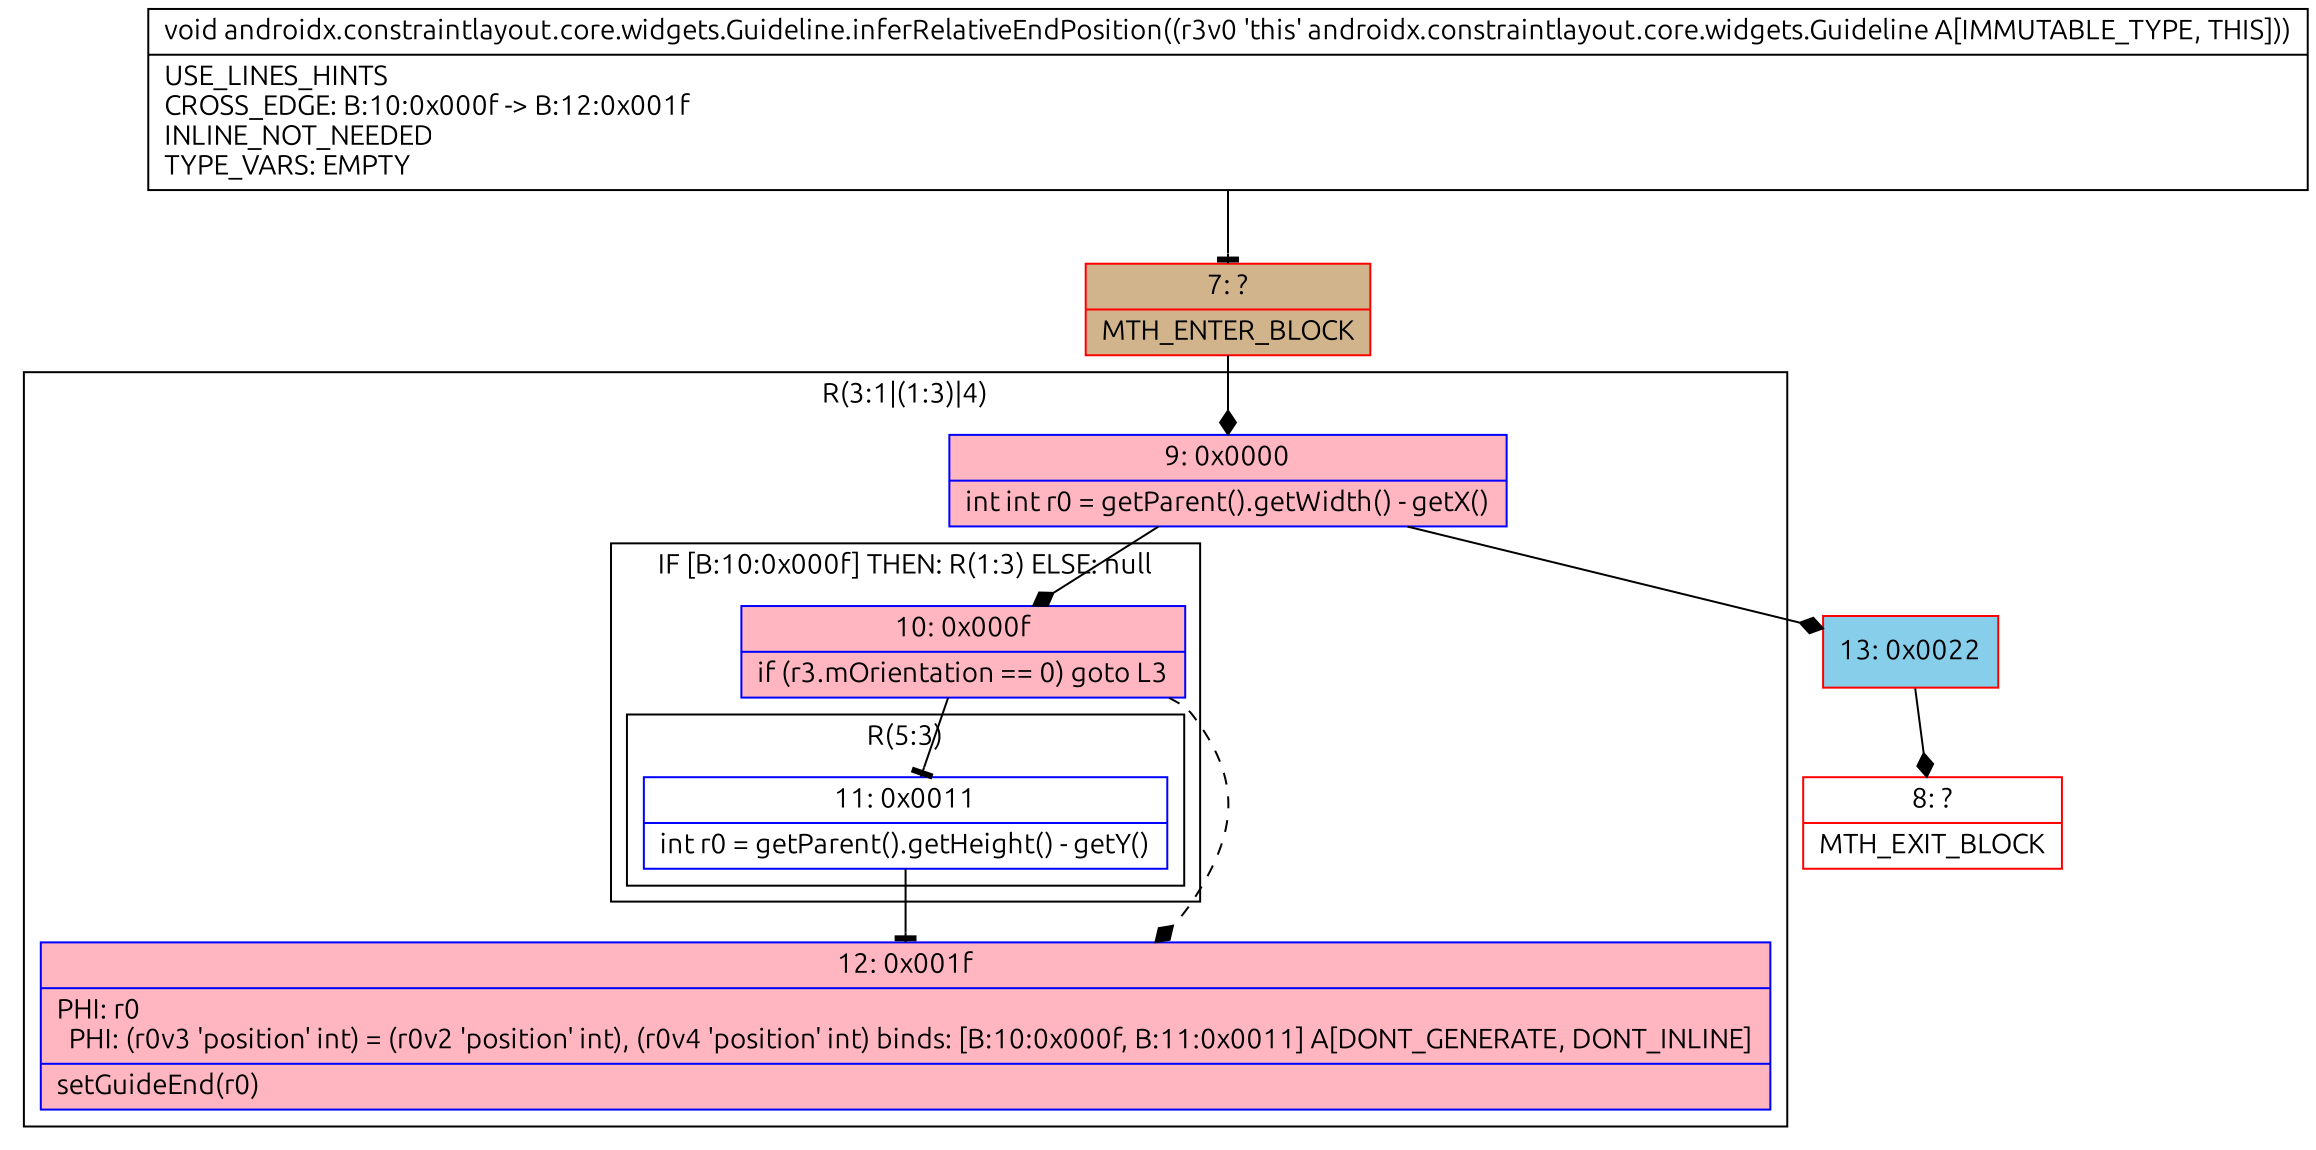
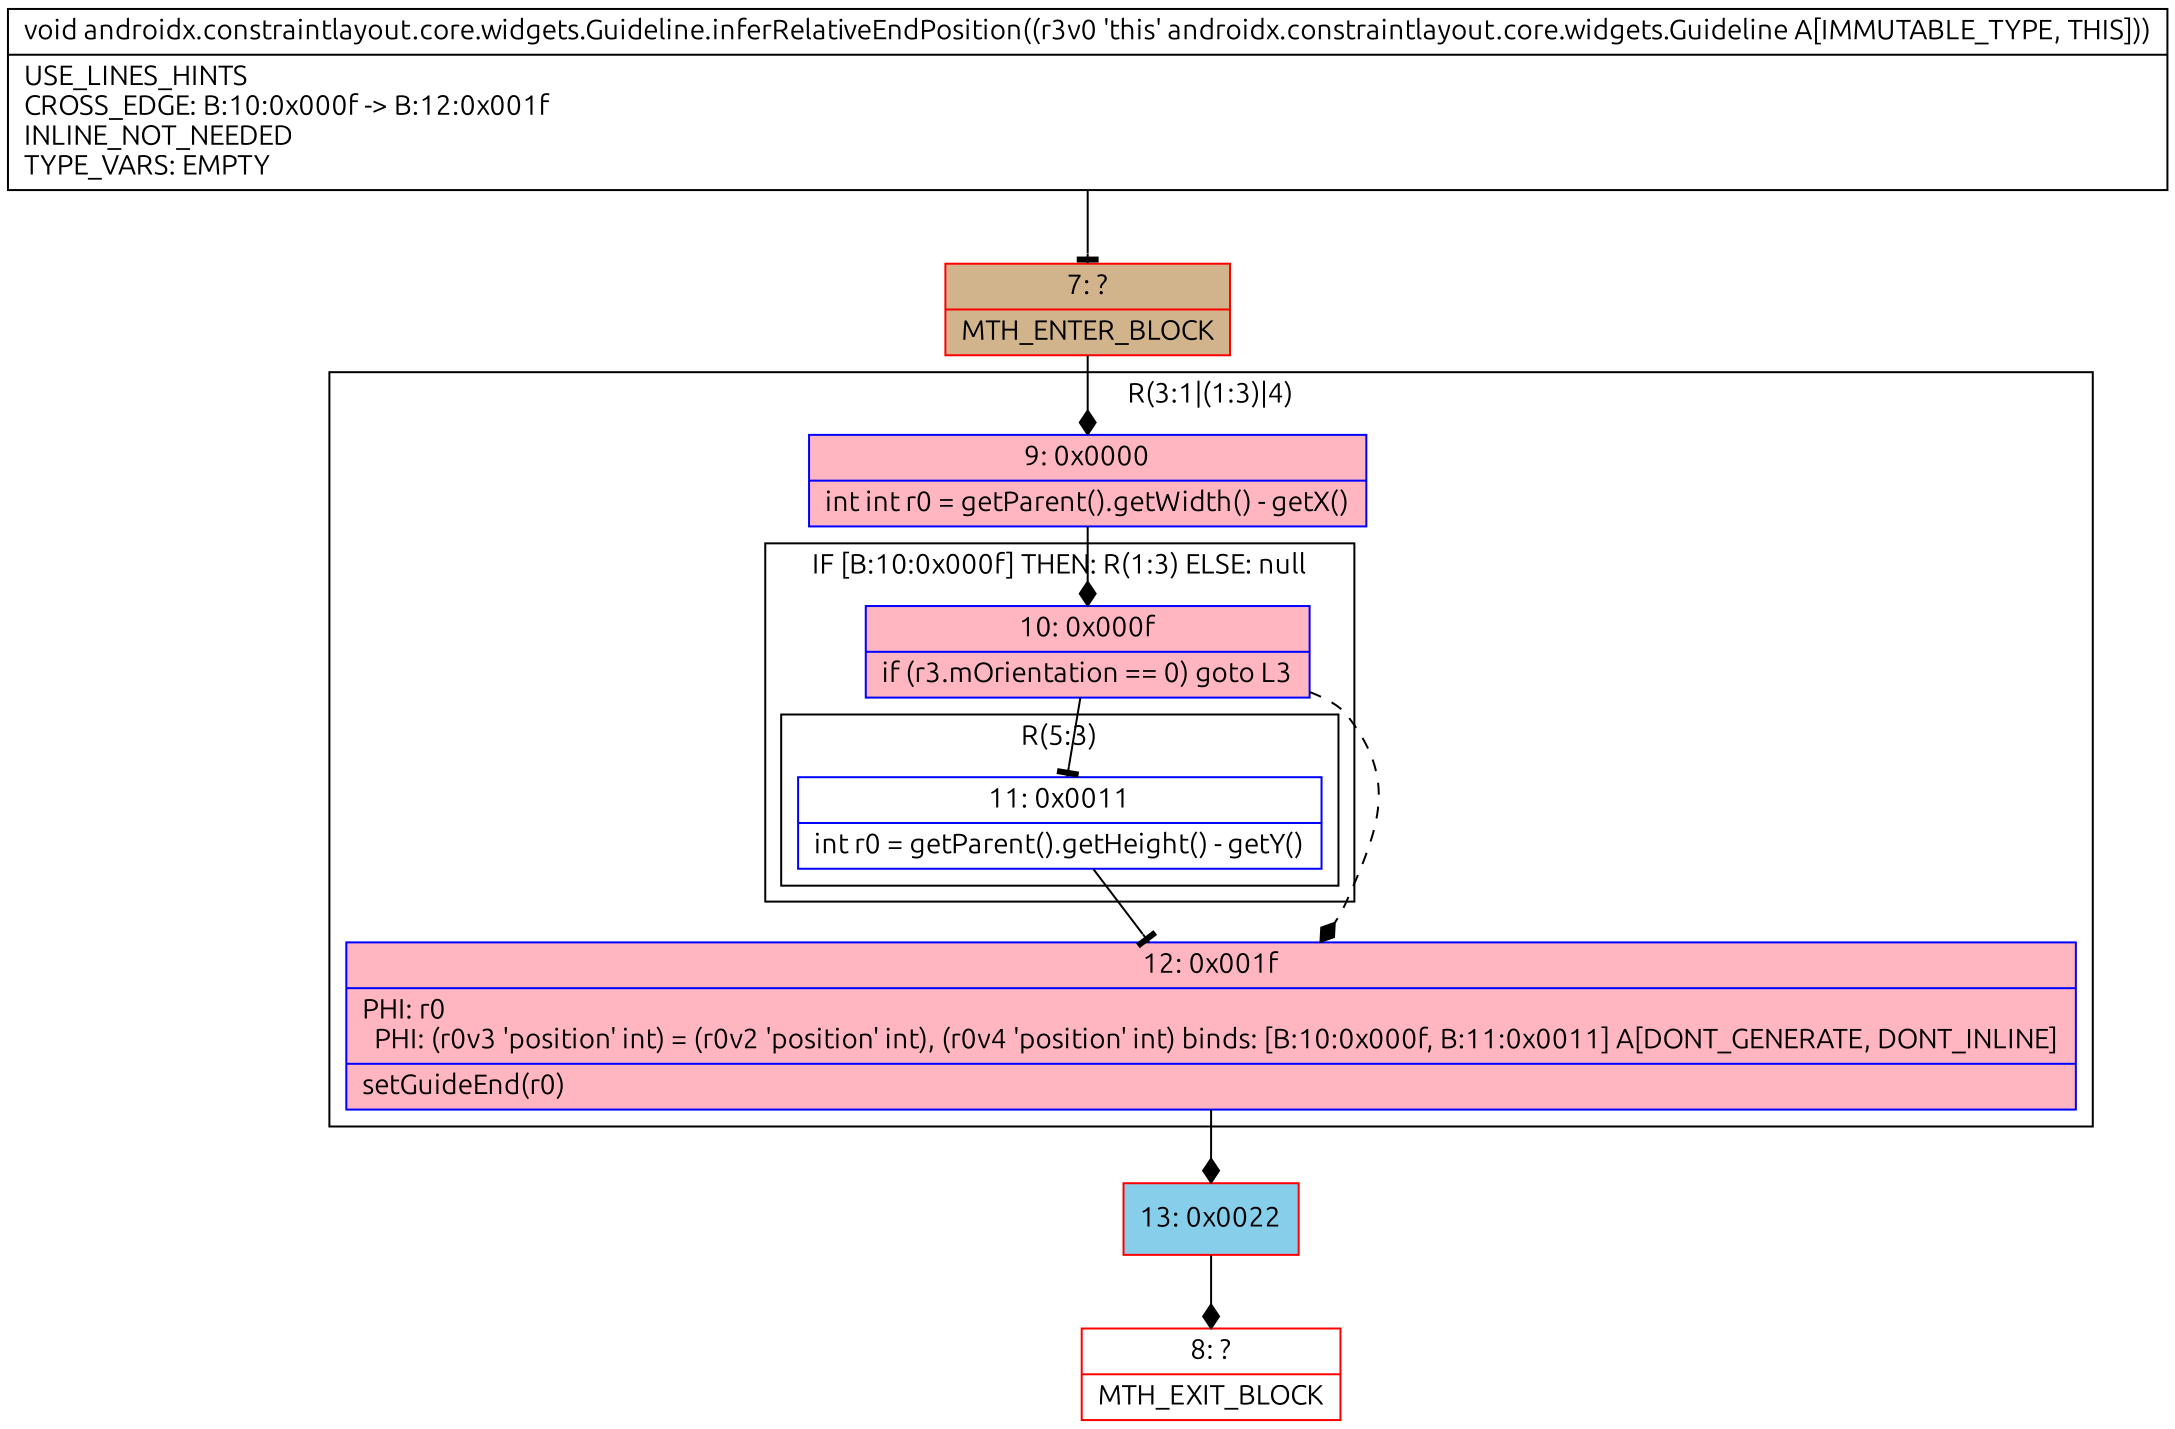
(1603, 575) -> (1211, 1139)
